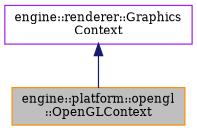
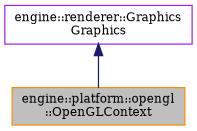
(98, 25) -> (98, 25)
